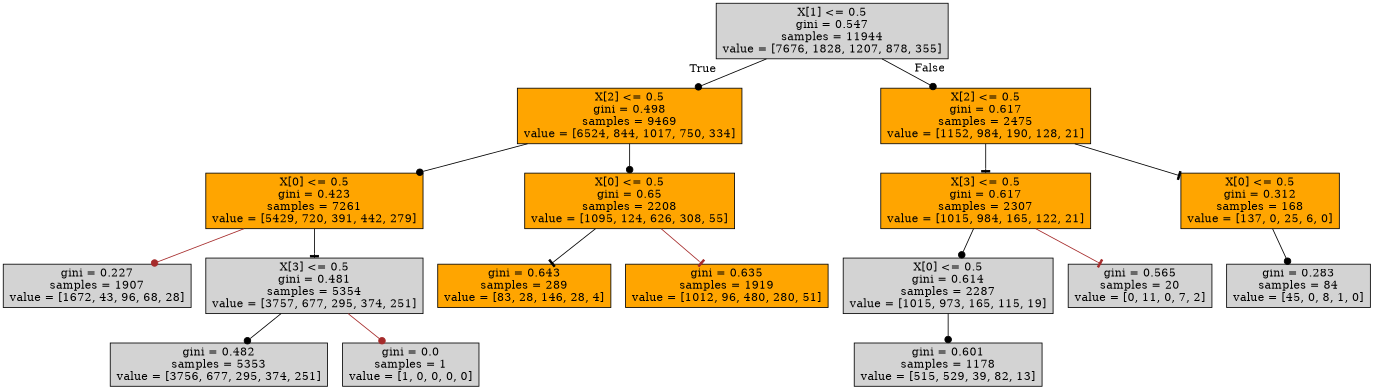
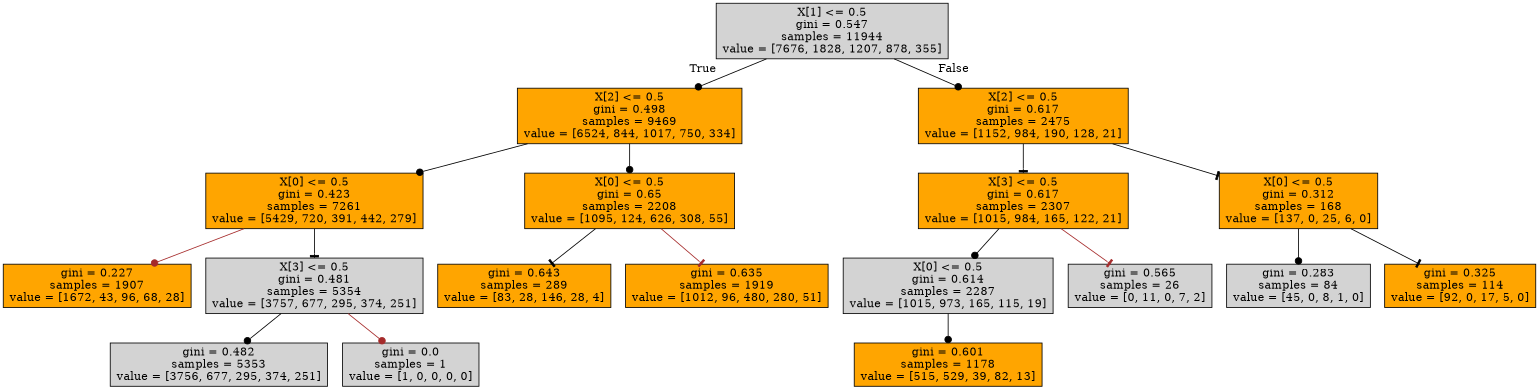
(97, 286) -> (97, 286)
(1140, 286) -> (1140, 286)
none -> (1460, 286)
(948, 365) -> (948, 365)
